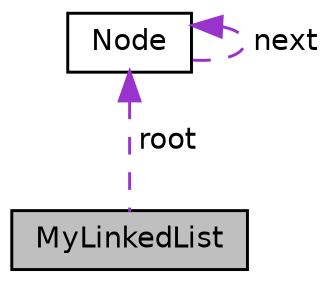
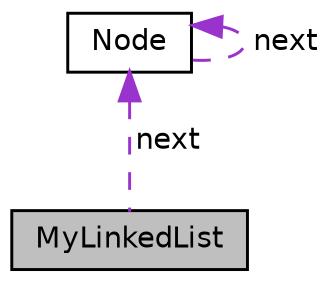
(163, 141) -> (163, 141)
